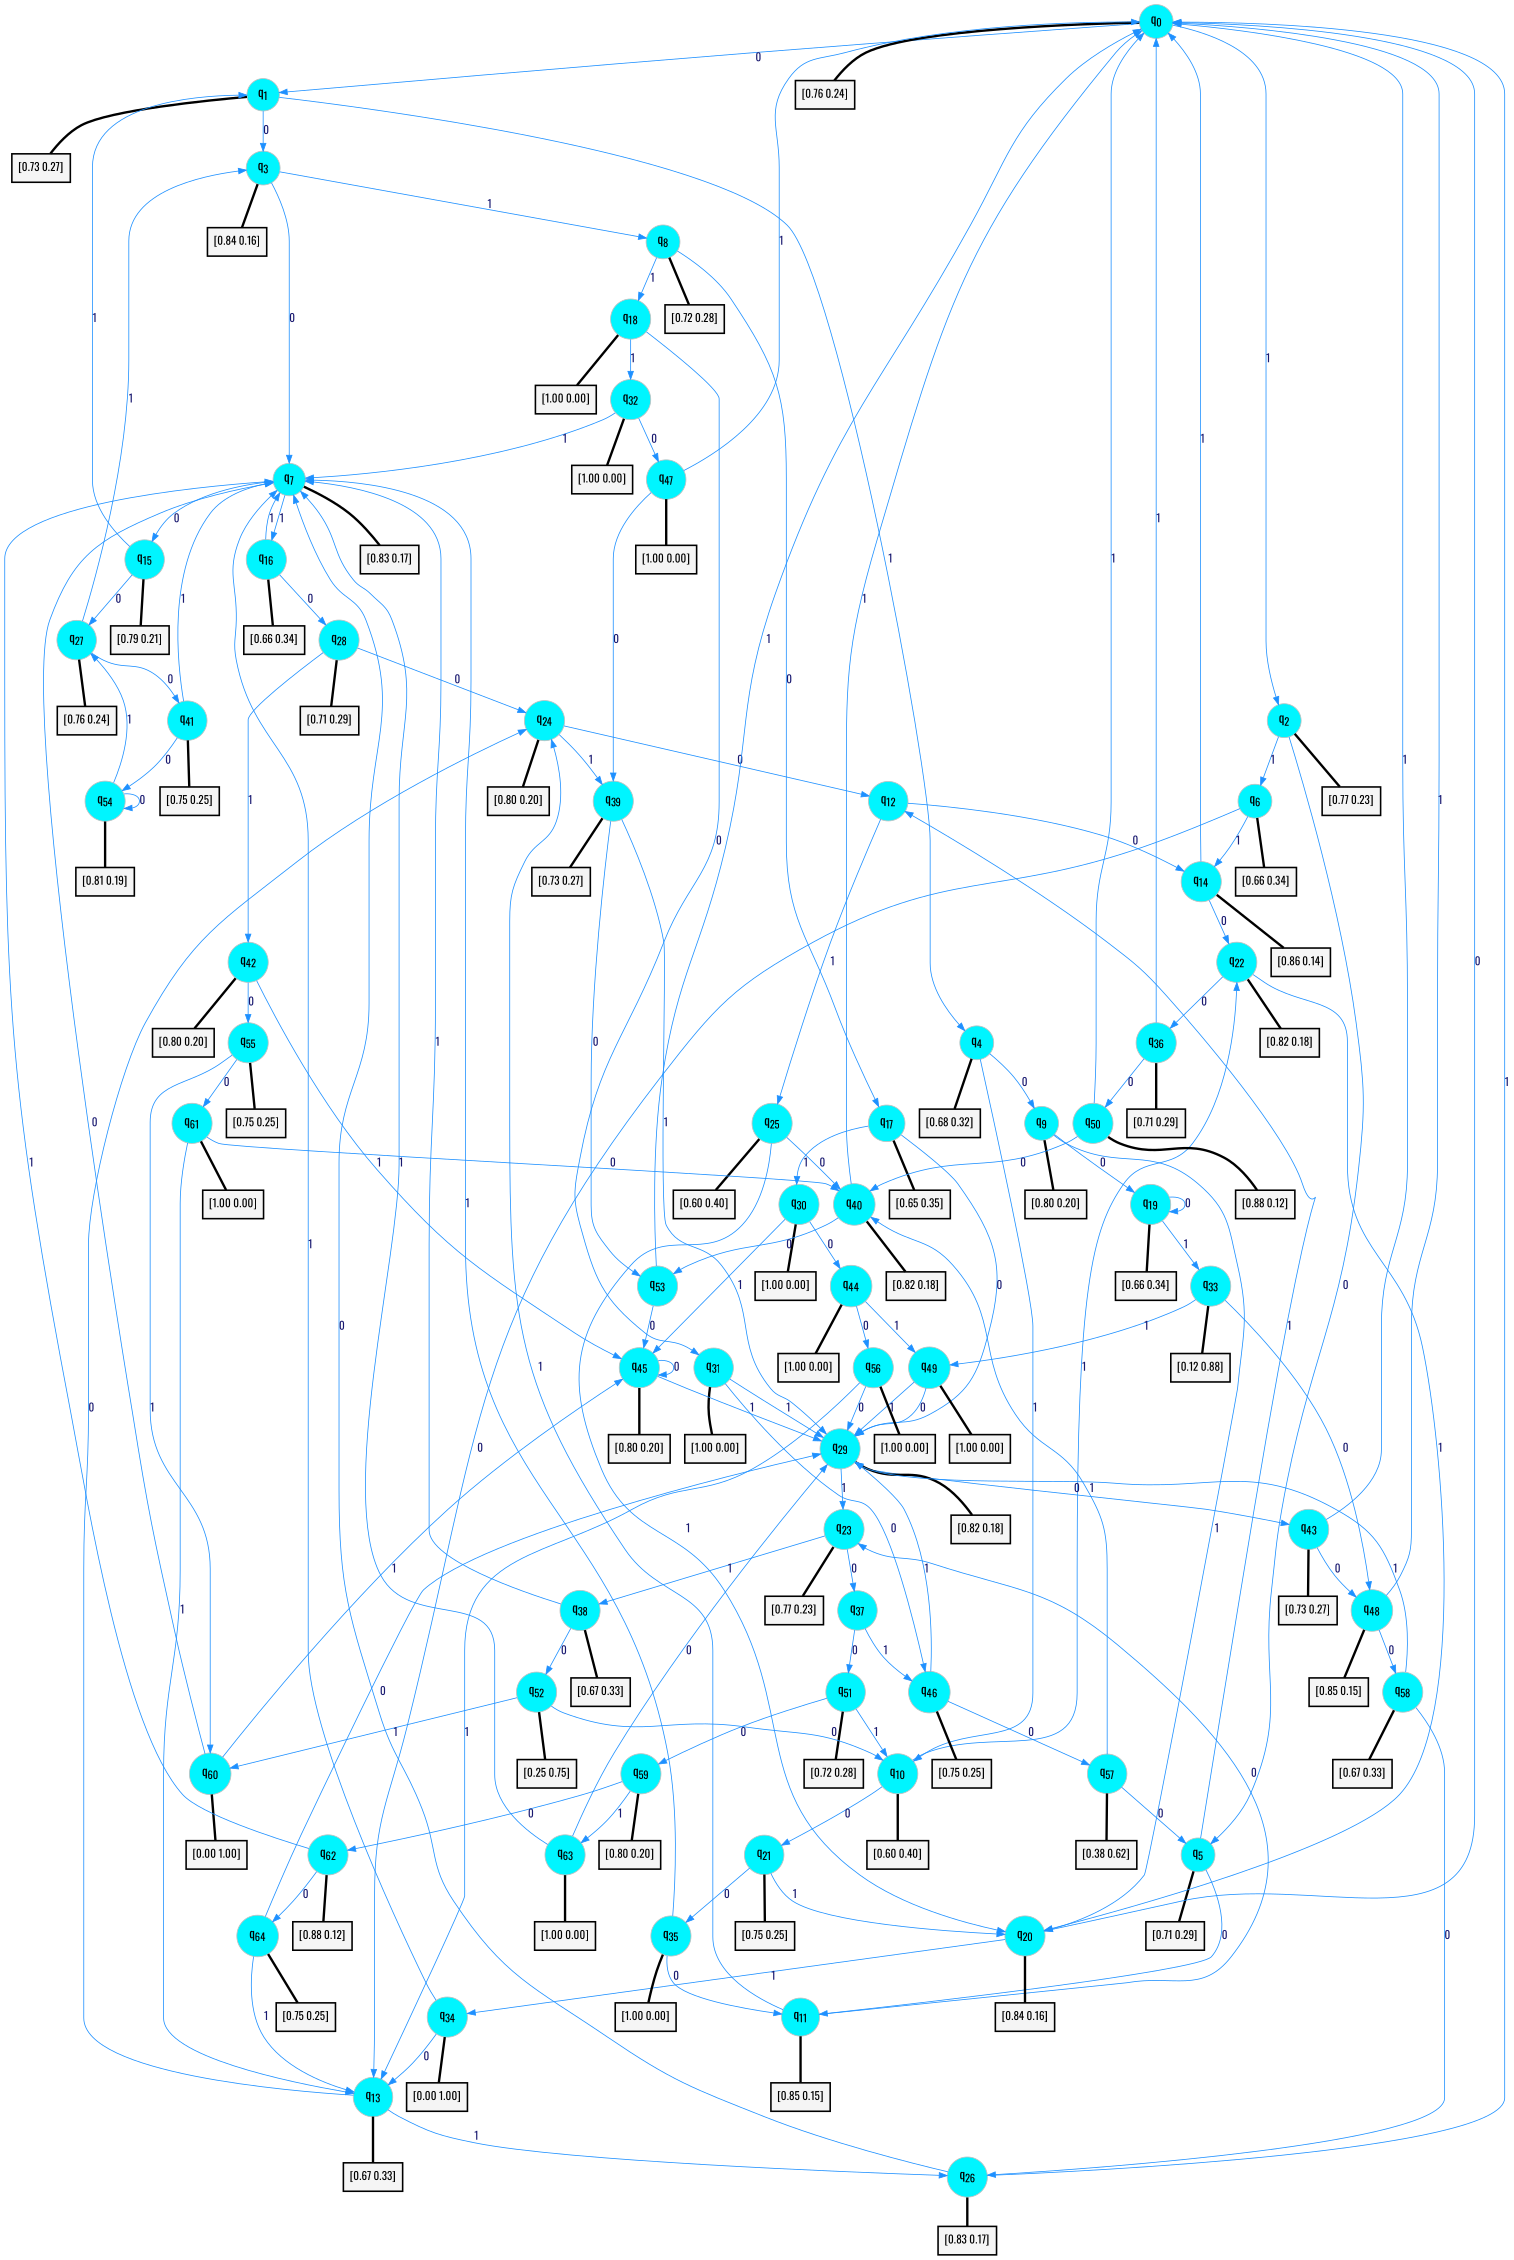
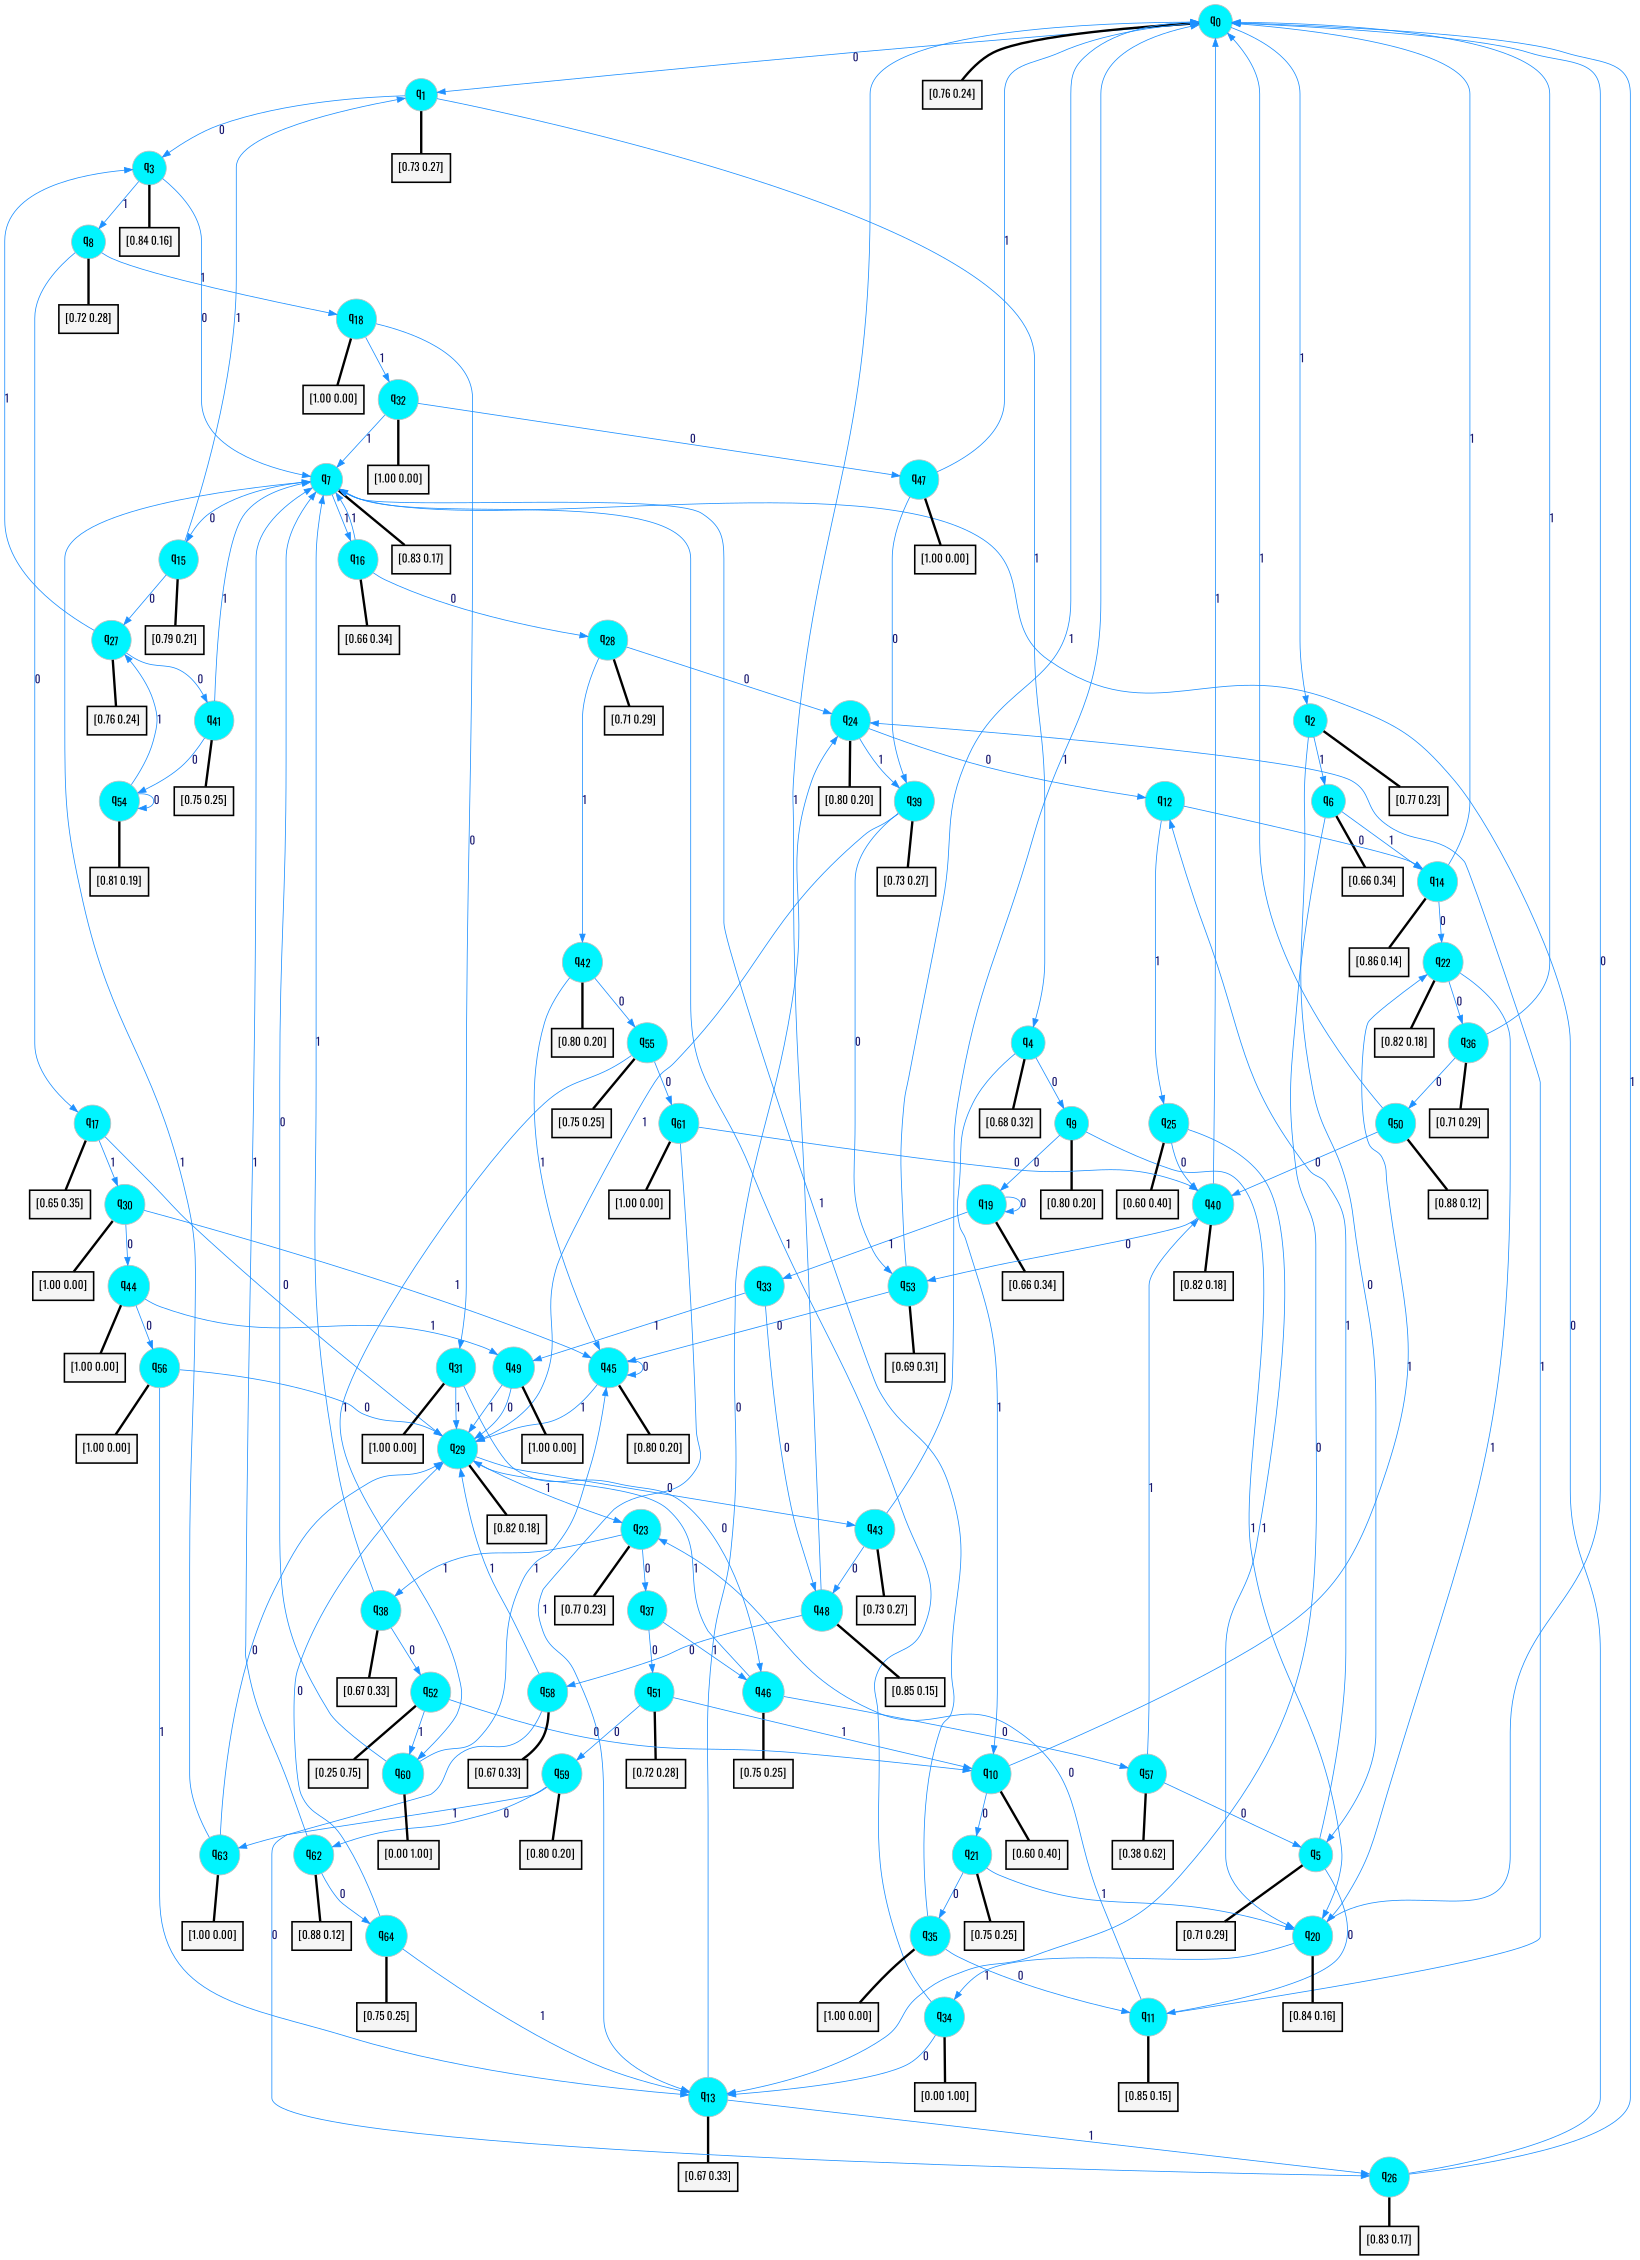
none -> (915, 1368)
(1200, 1368) -> none
